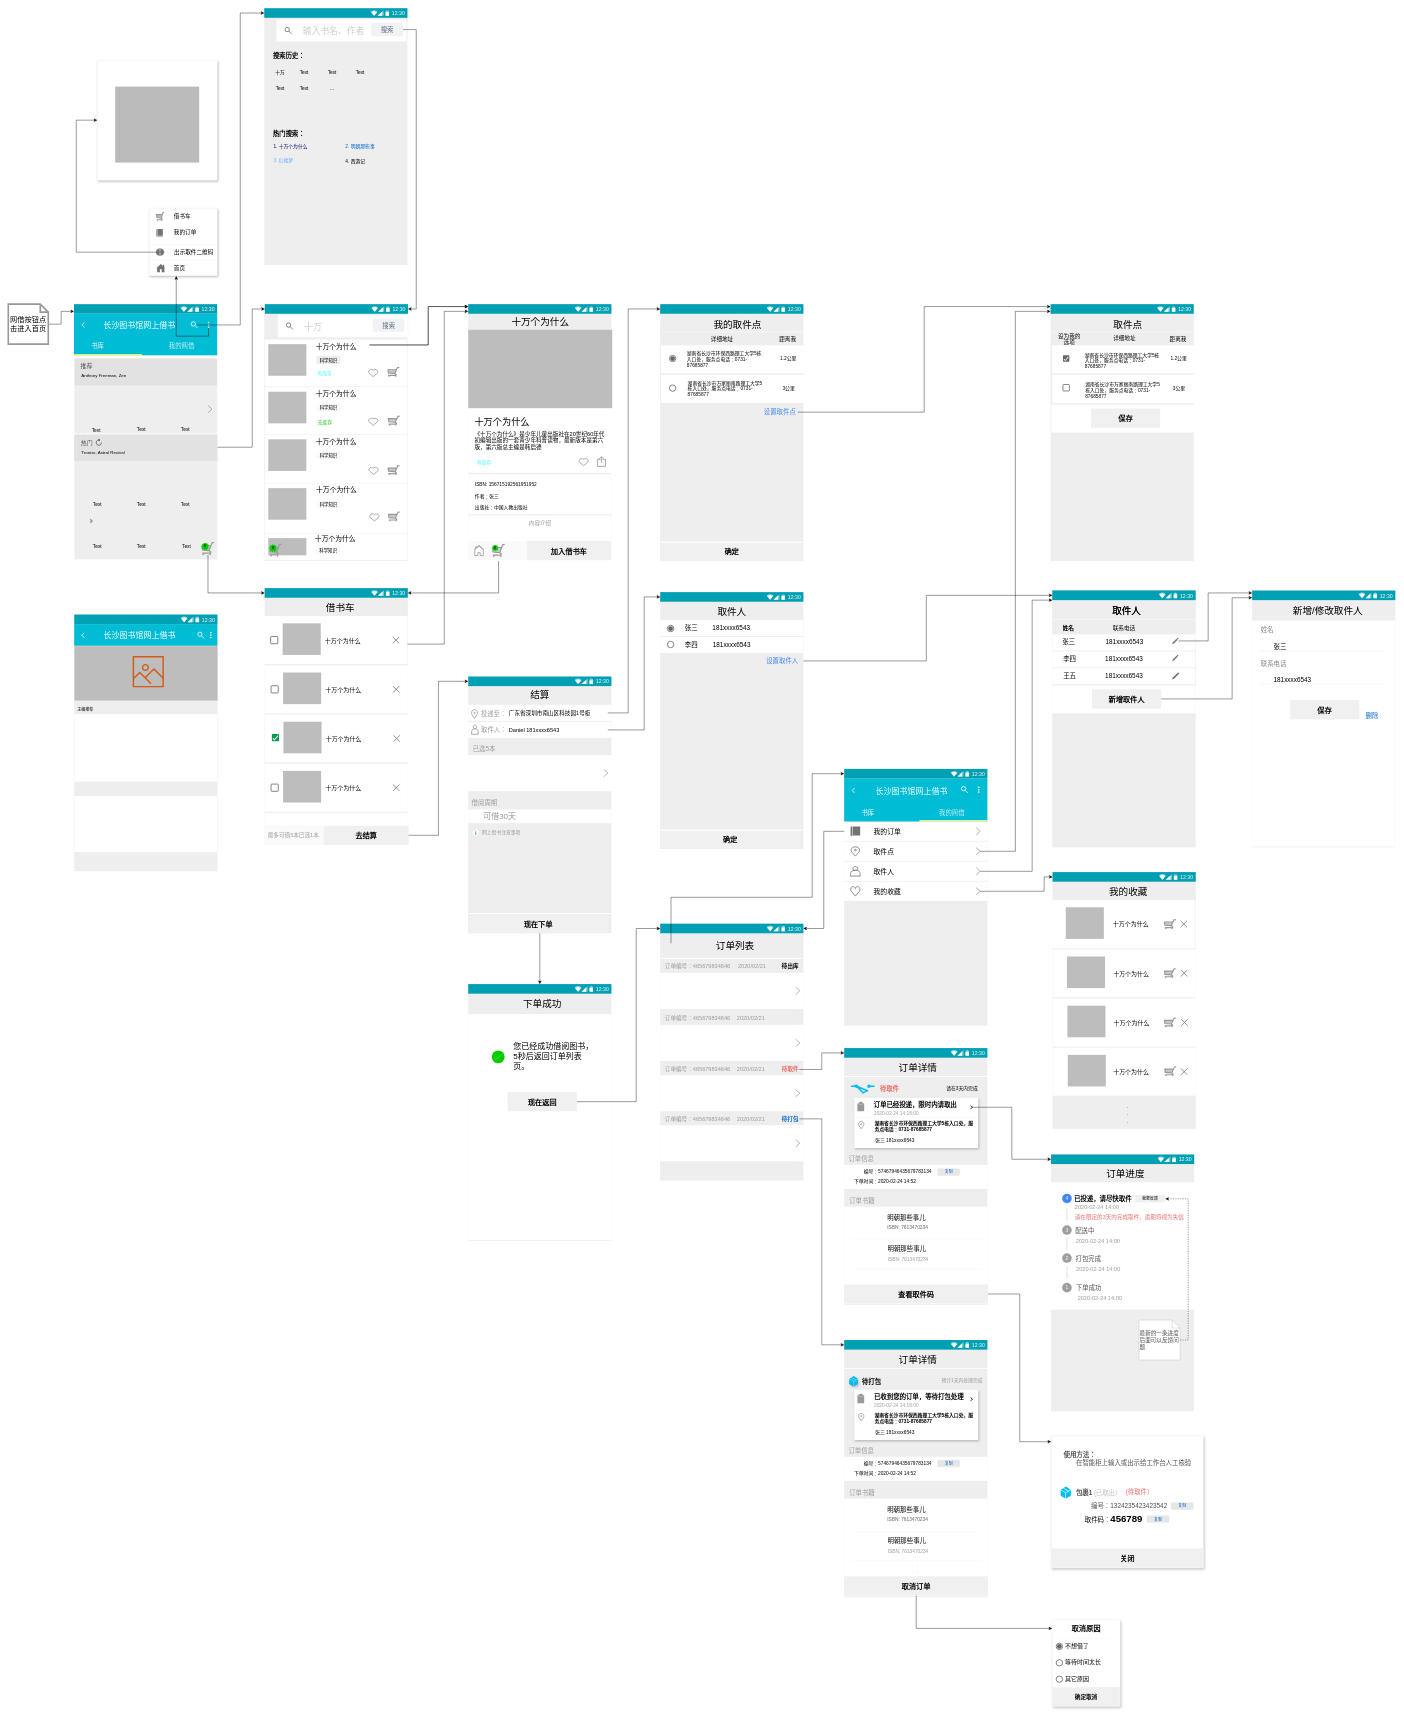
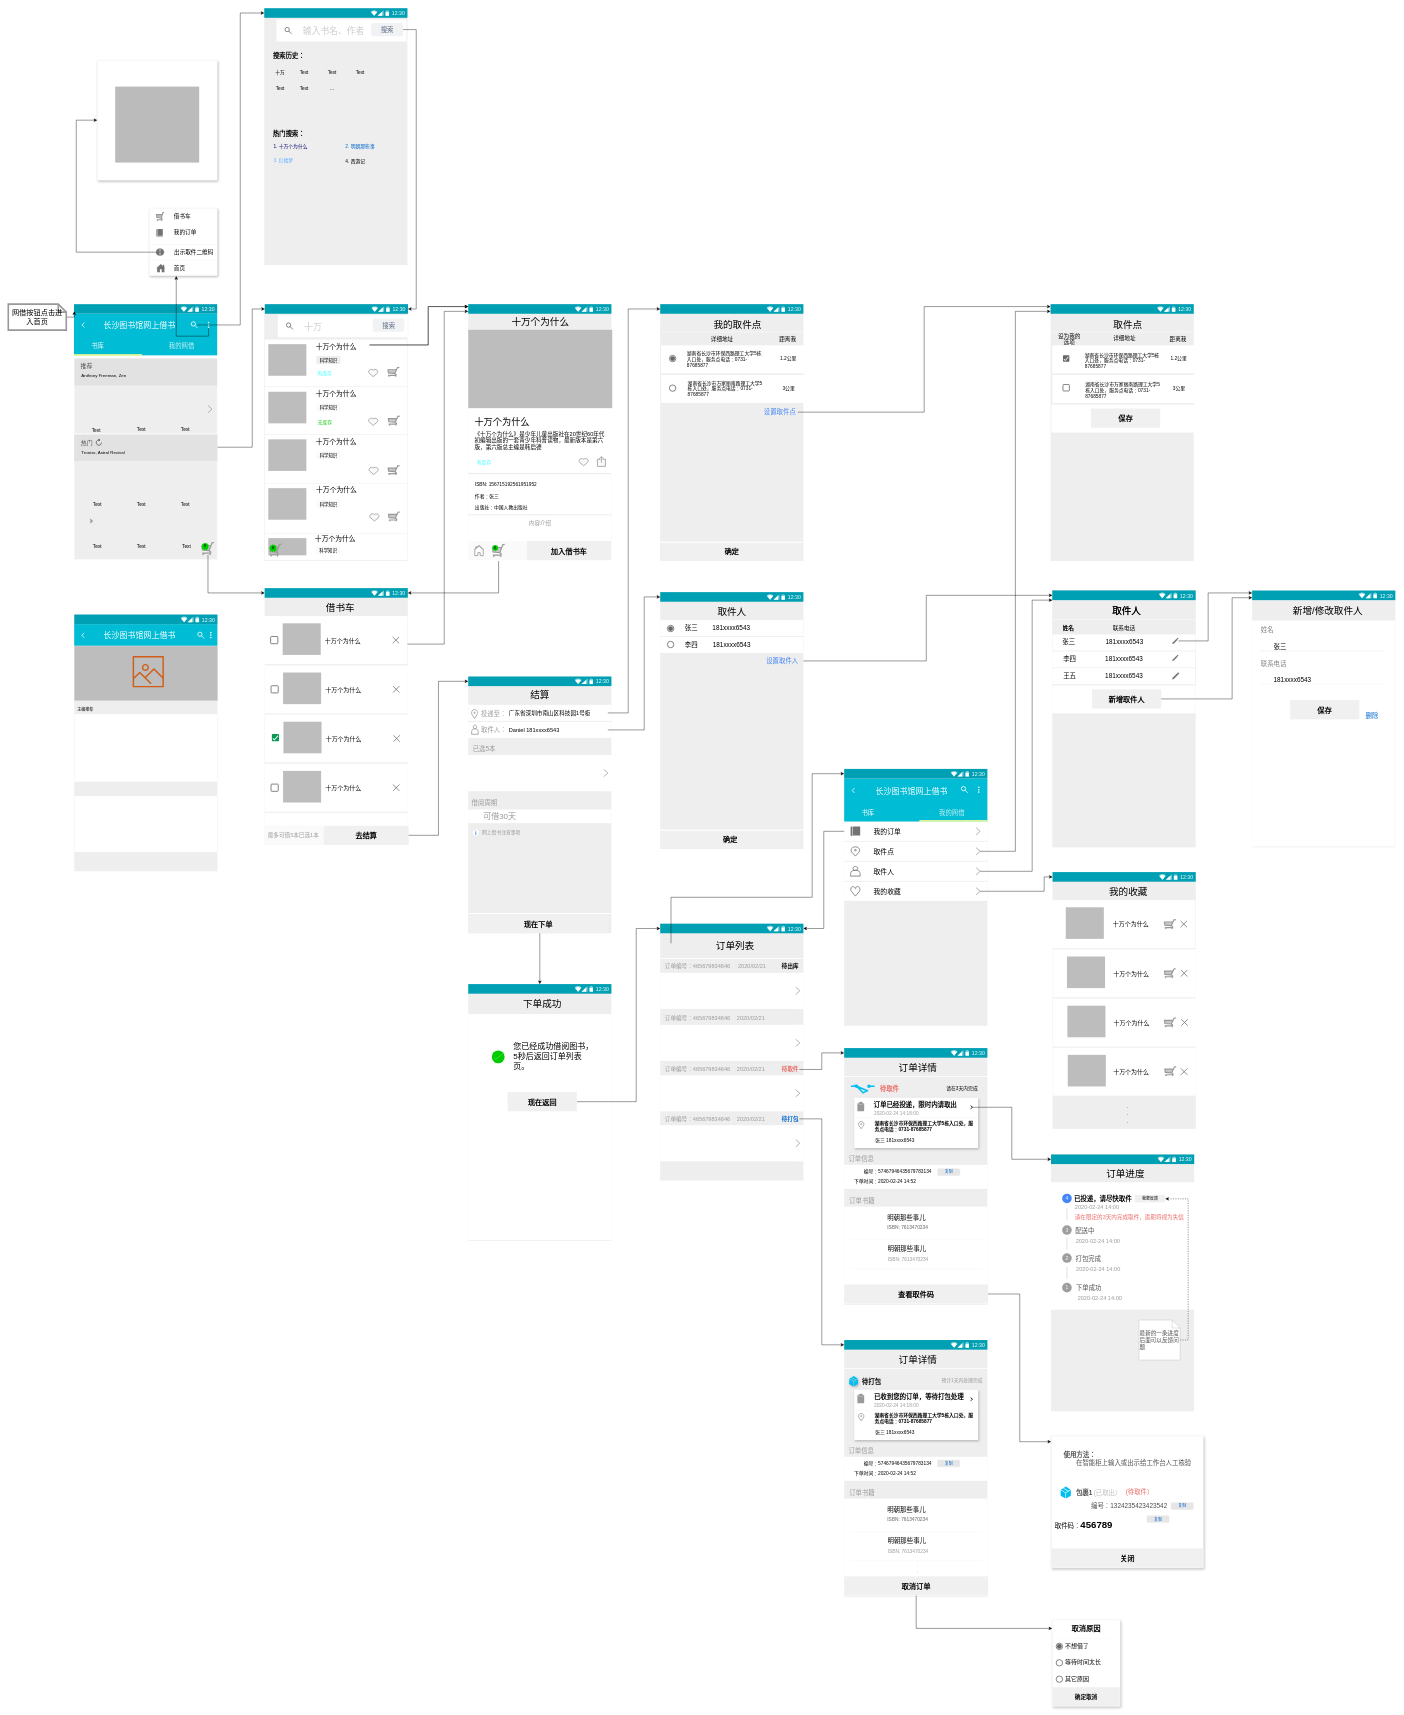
(28, 324) -> (37, 317)
(1116, 1519) -> (1086, 1525)
